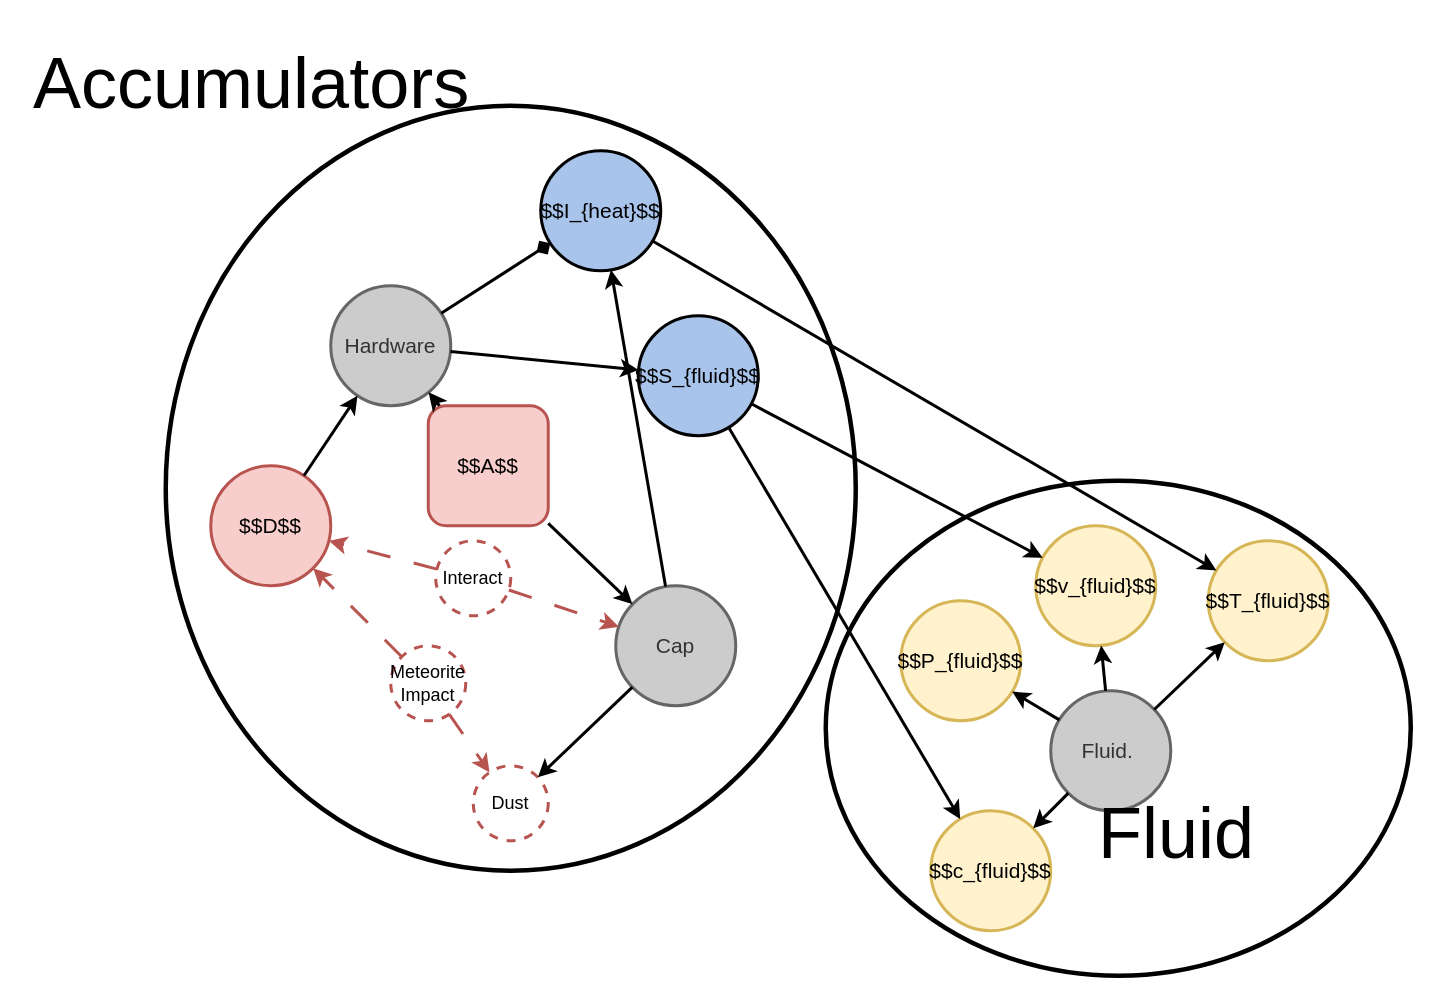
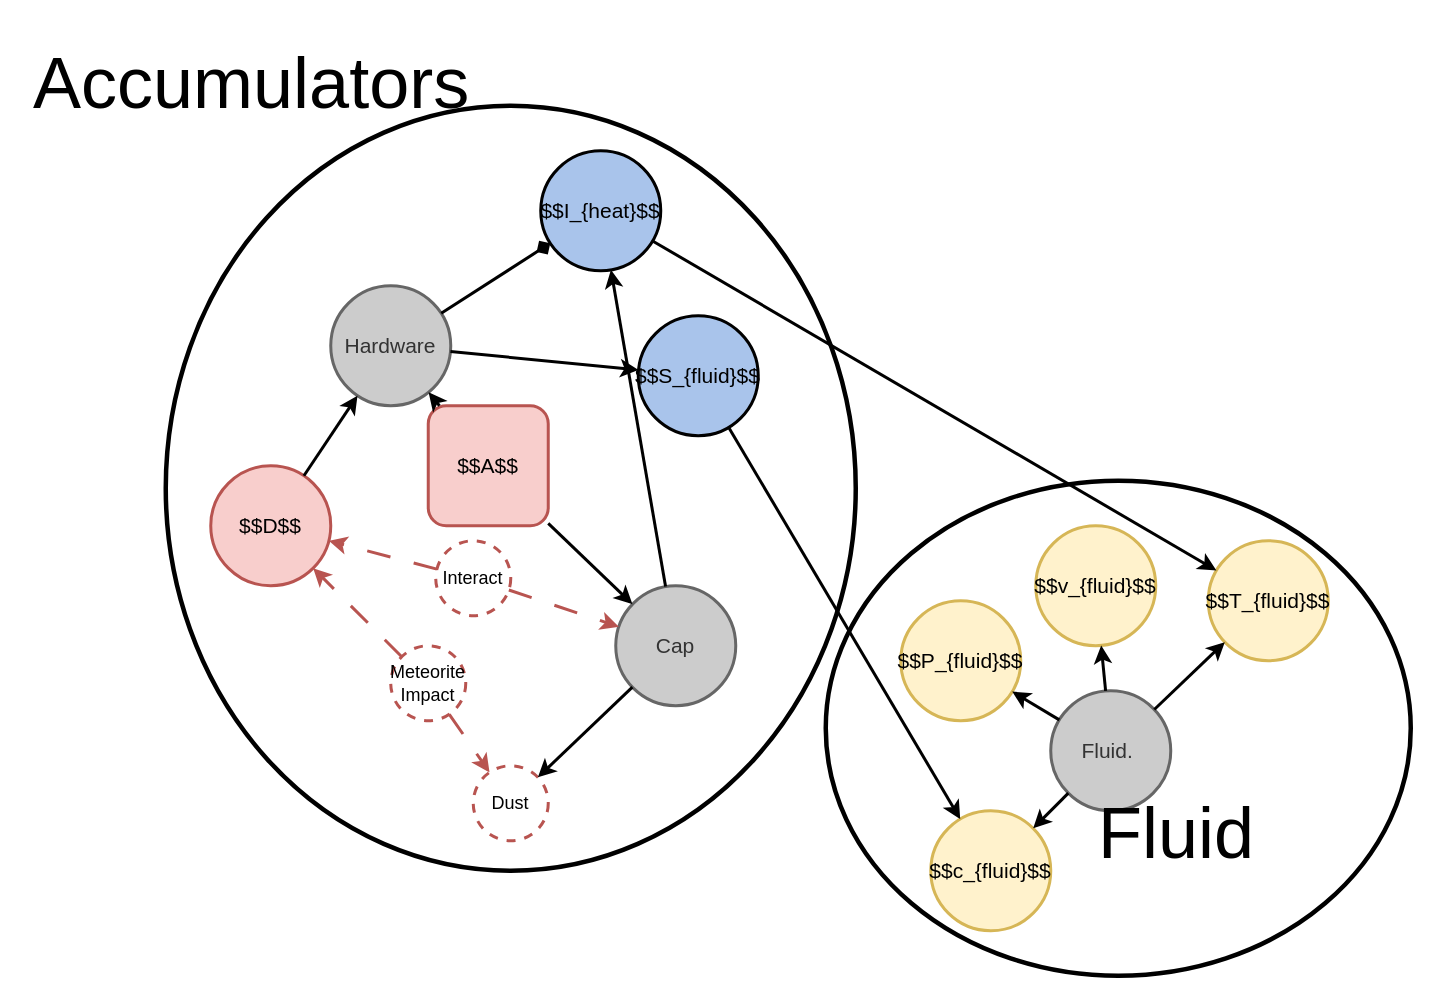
(891, 478) -> none
